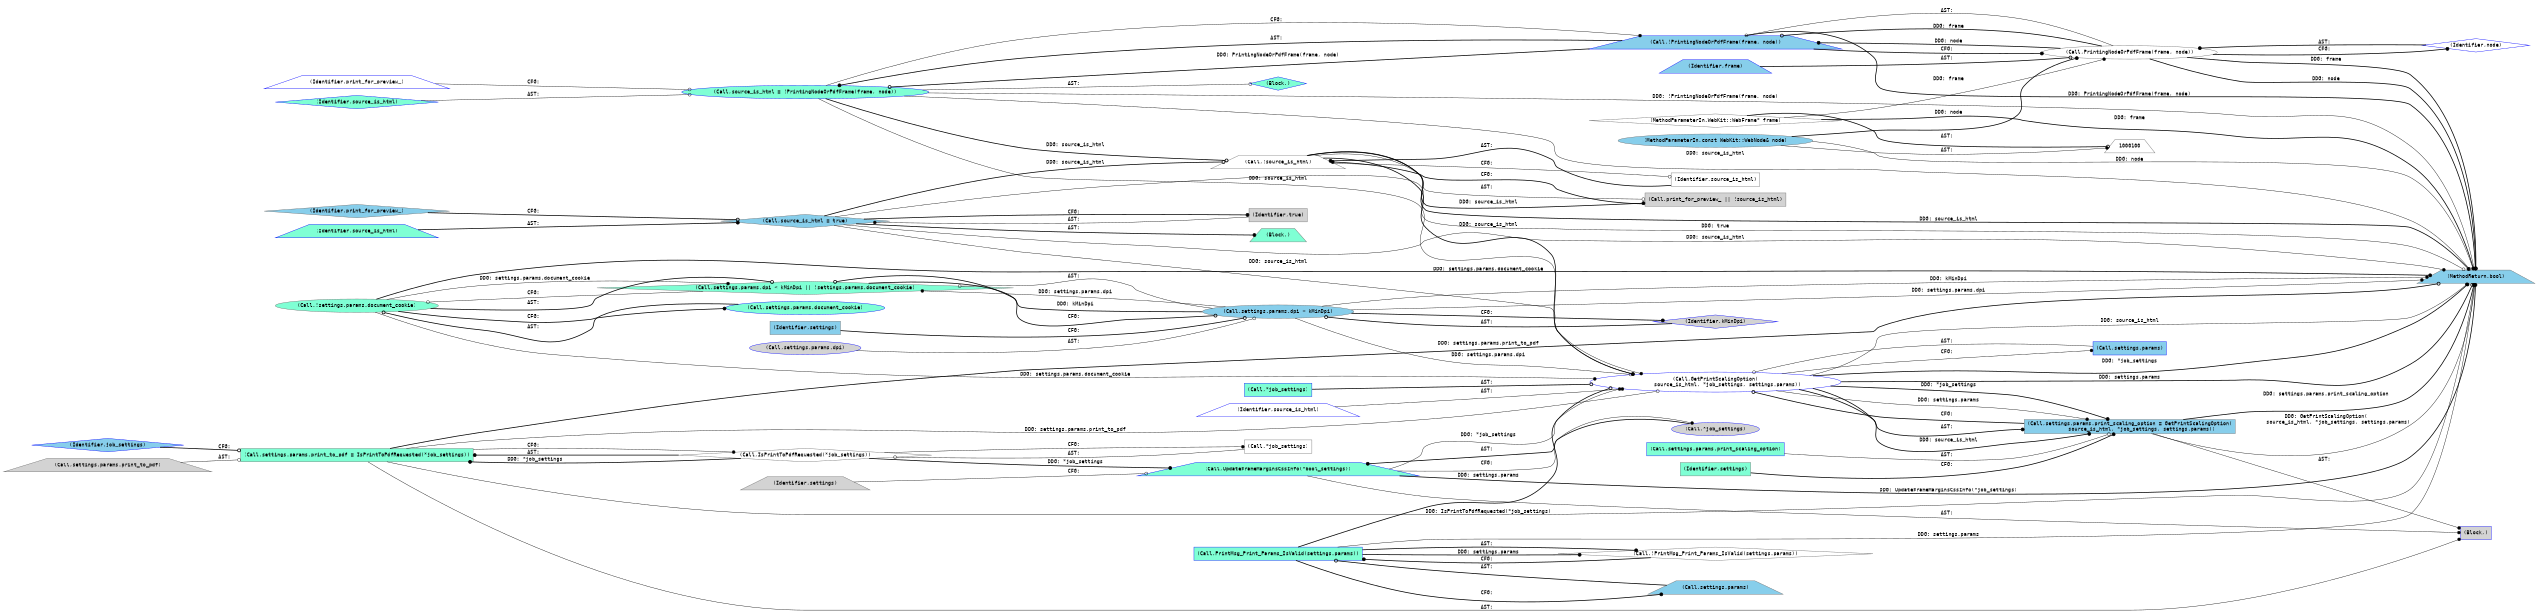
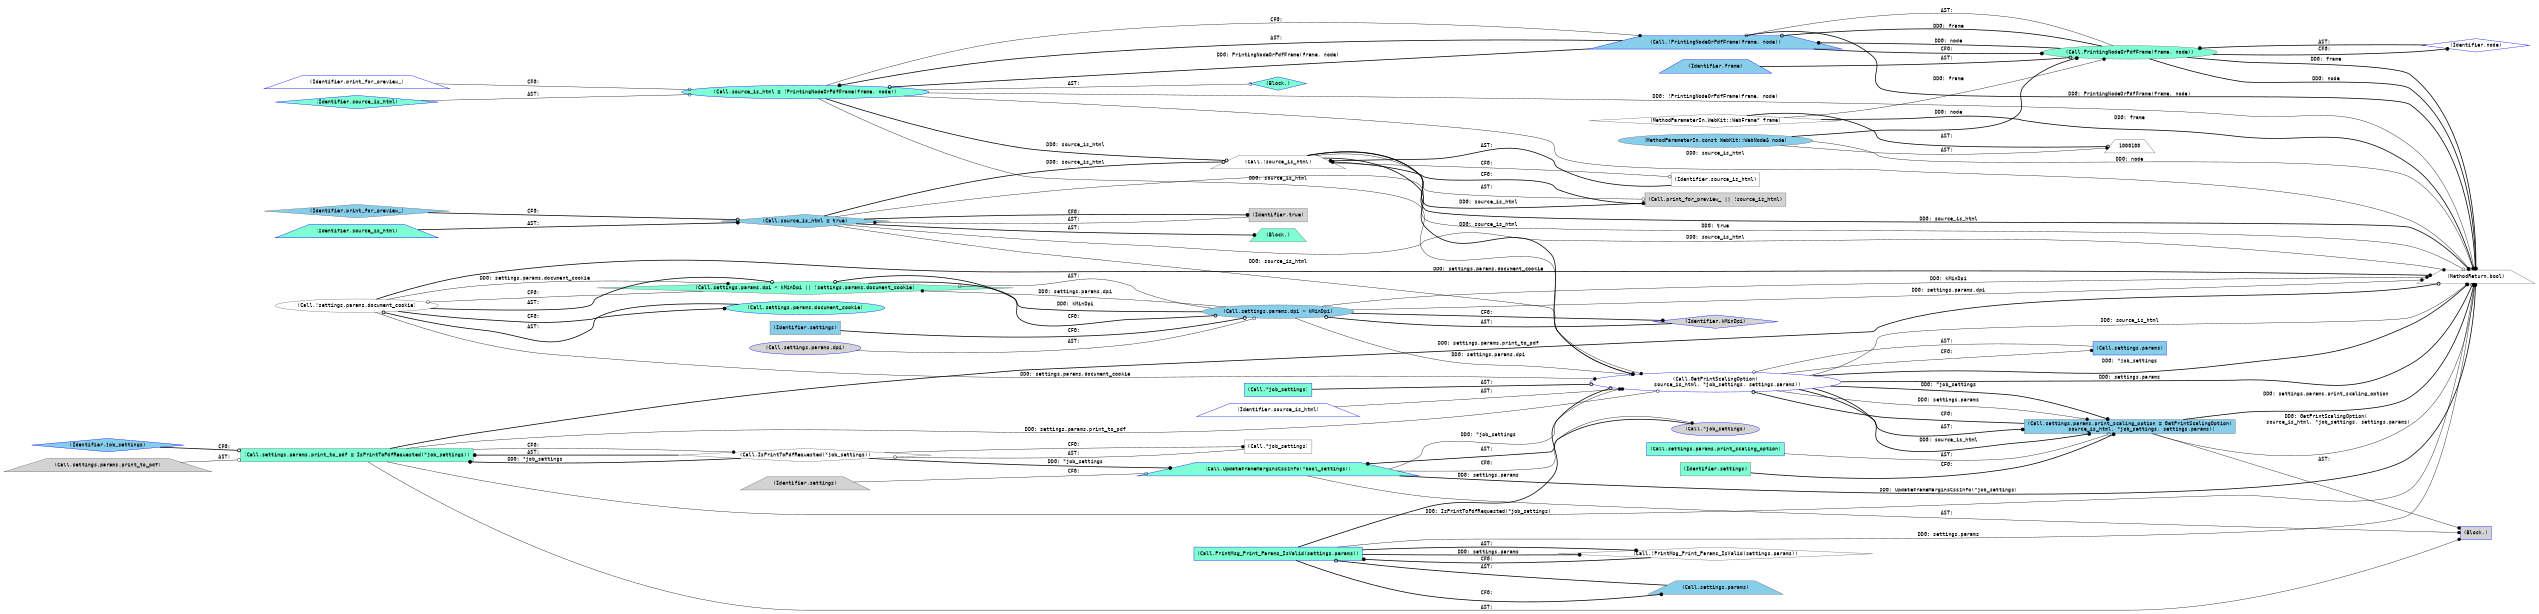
(2130, 52) -> (2130, 52)
(2476, 277) -> (2476, 277)
(357, 306) -> (357, 306)
